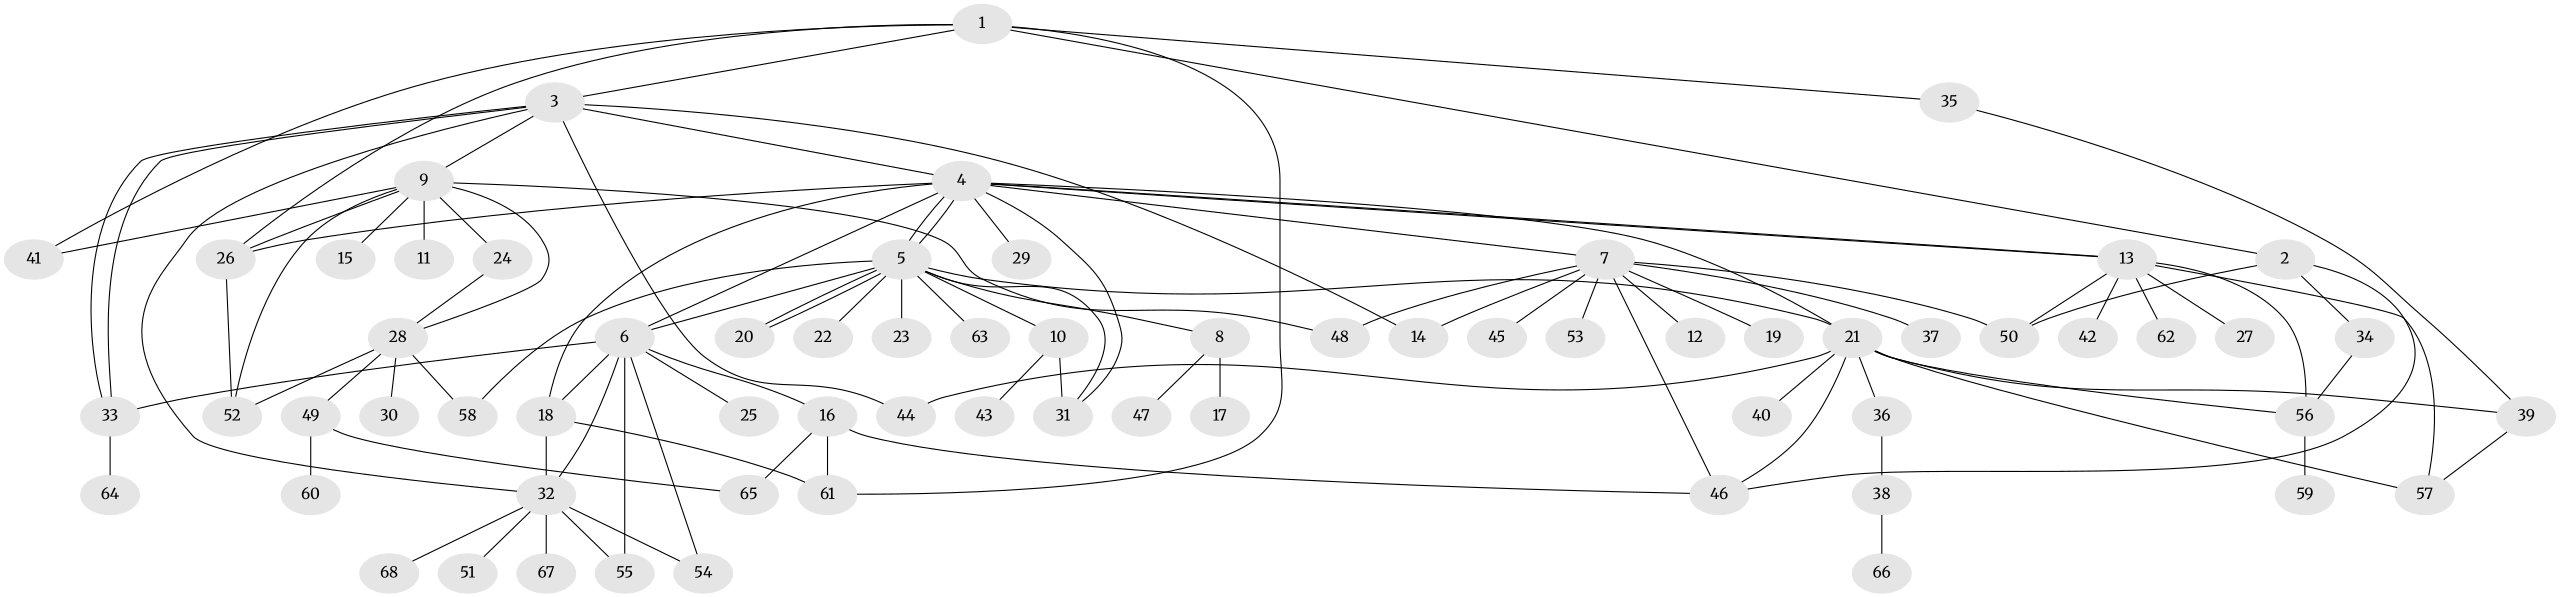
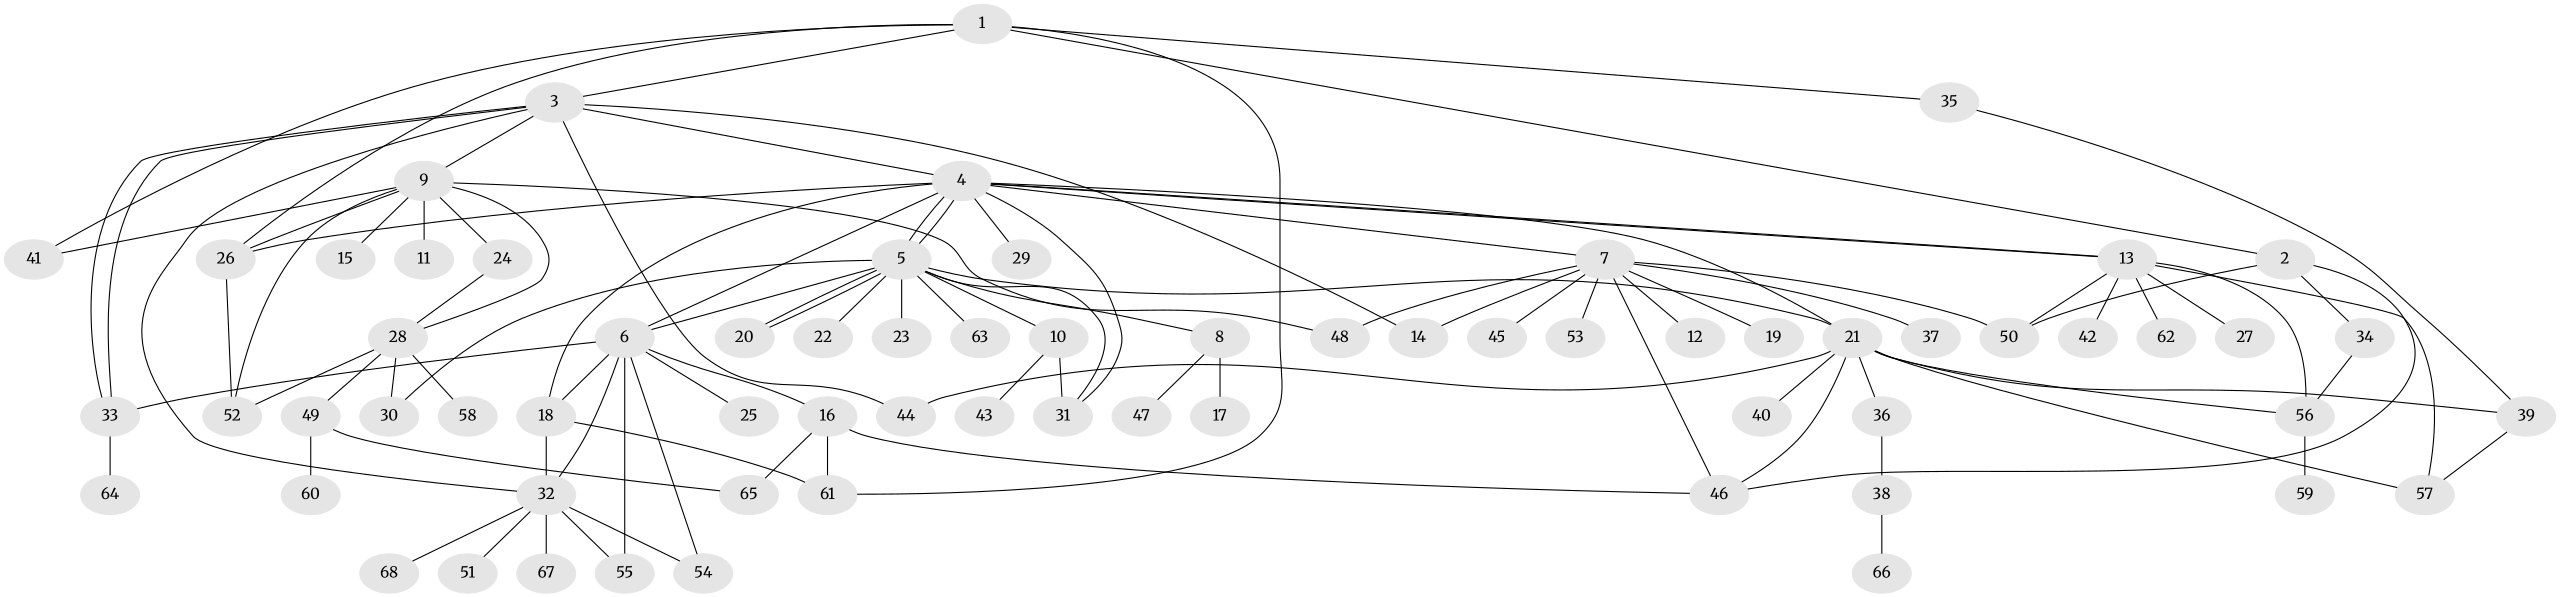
(662, 291) -> (636, 285)
